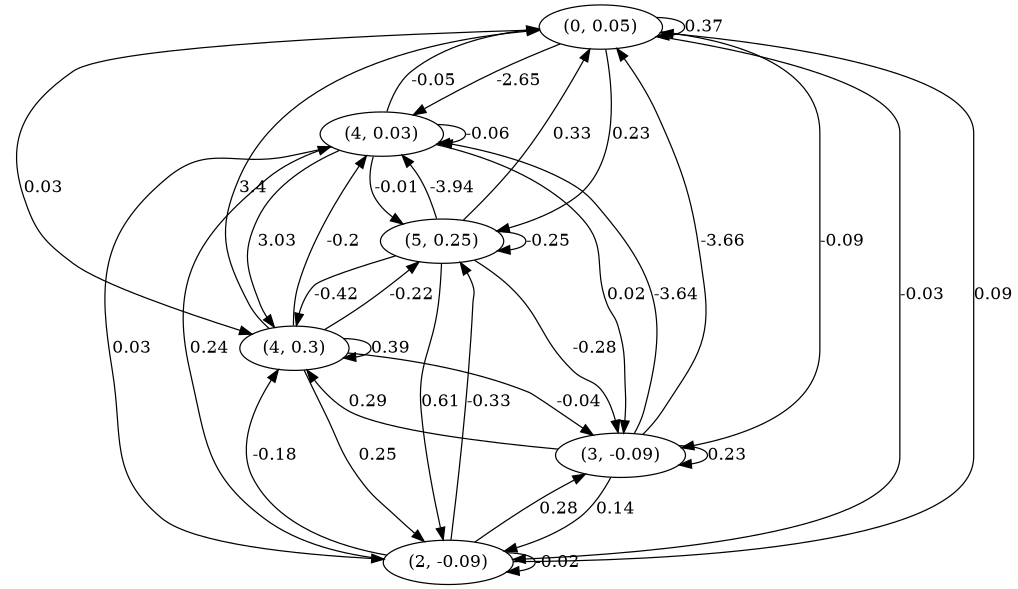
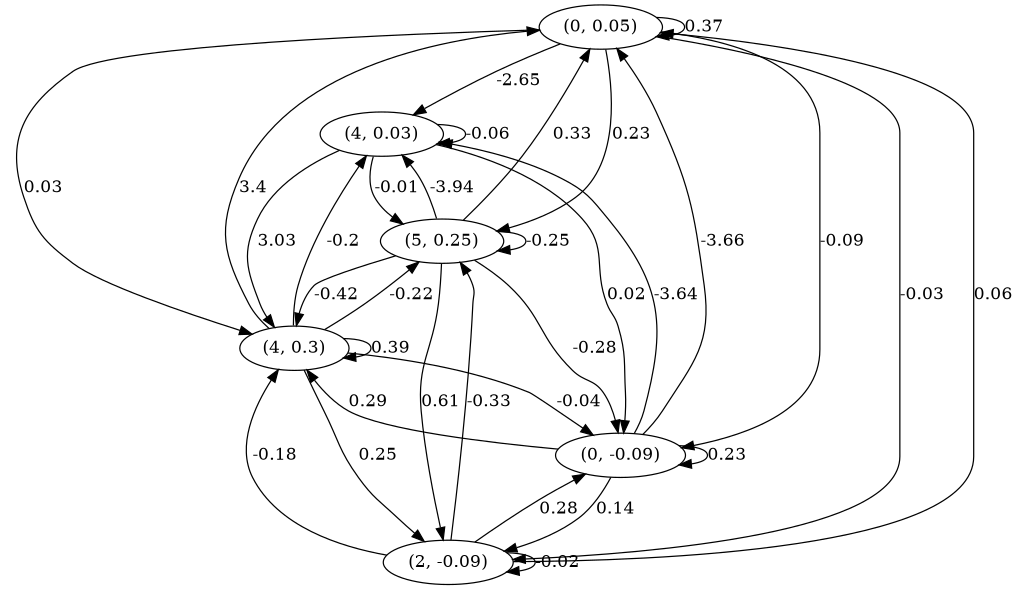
(444, 52) -> none
(993, 295) -> (993, 295)
(112, 367) -> none
(192, 379) -> none
(621, 455) -> (621, 455)
